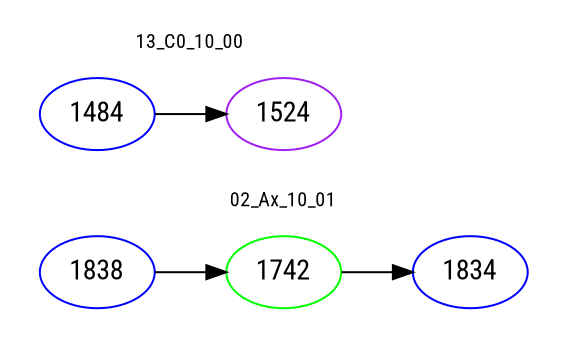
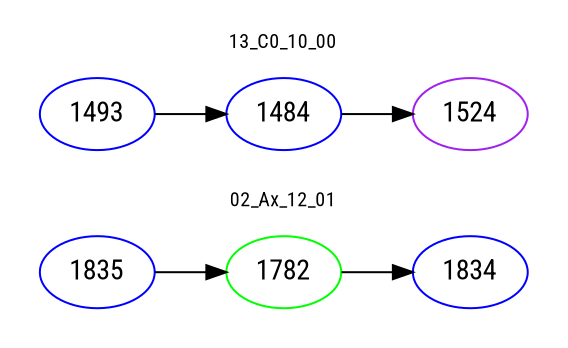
none -> (97, 114)
(284, 201) -> (284, 201)
(97, 272) -> (97, 272)
(284, 272) -> (284, 272)
